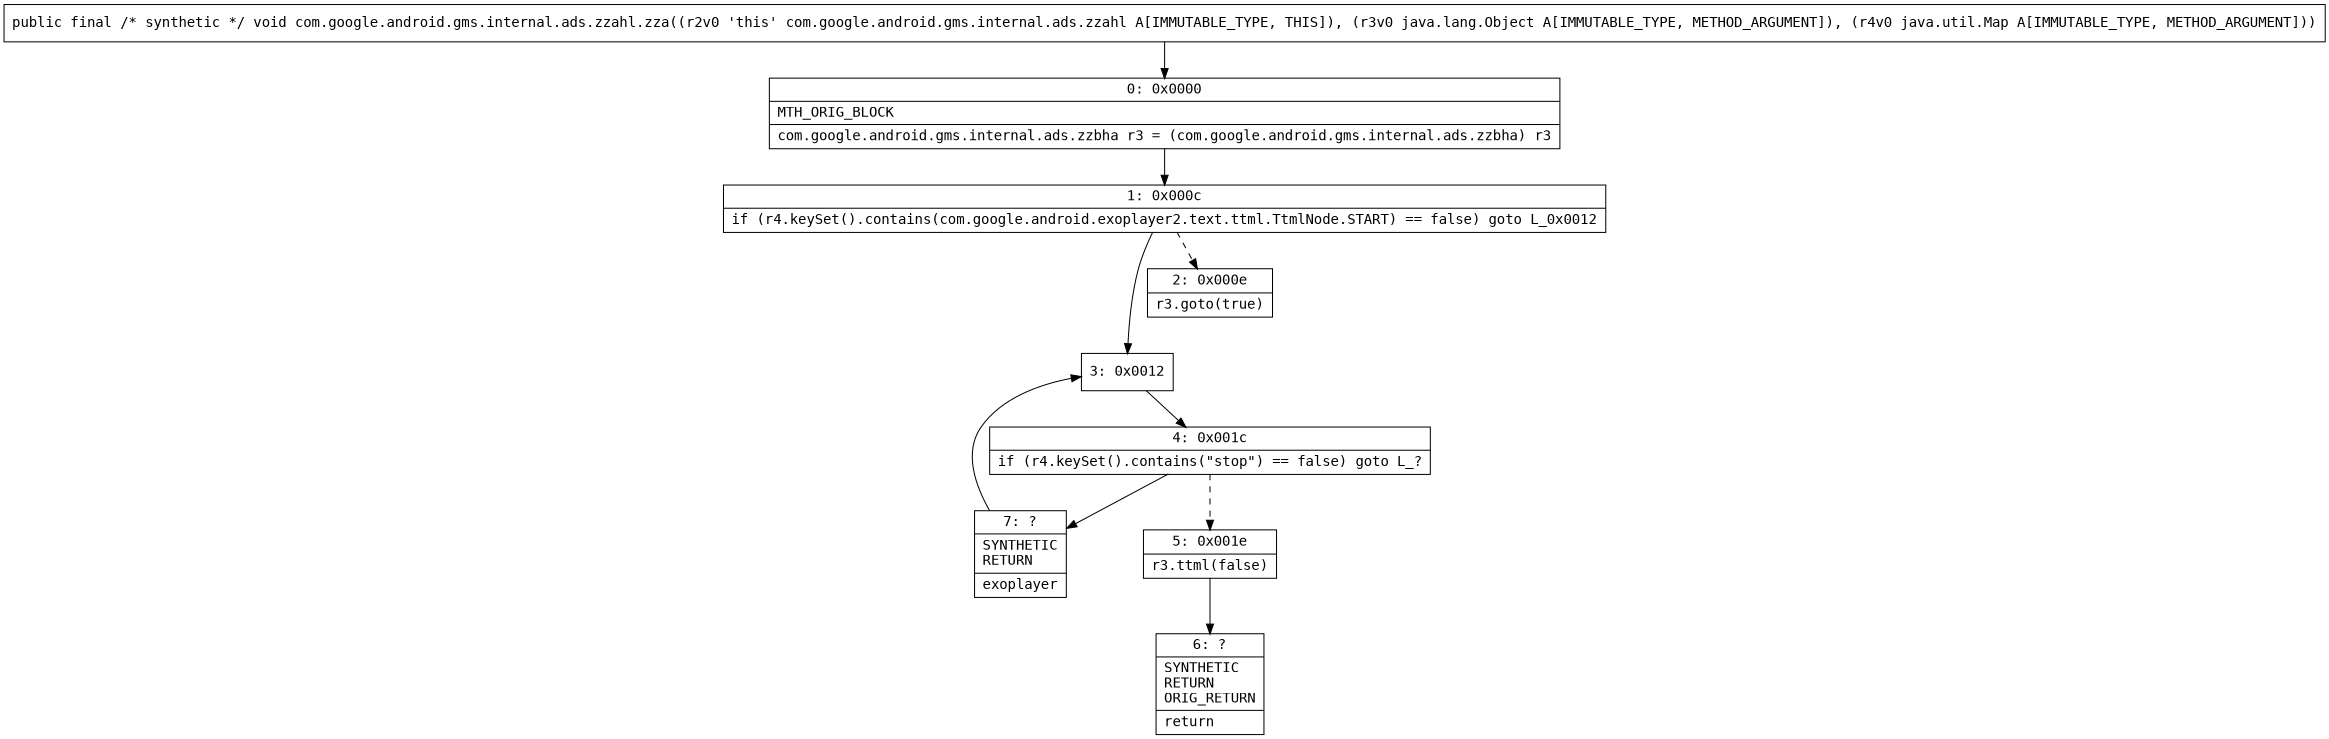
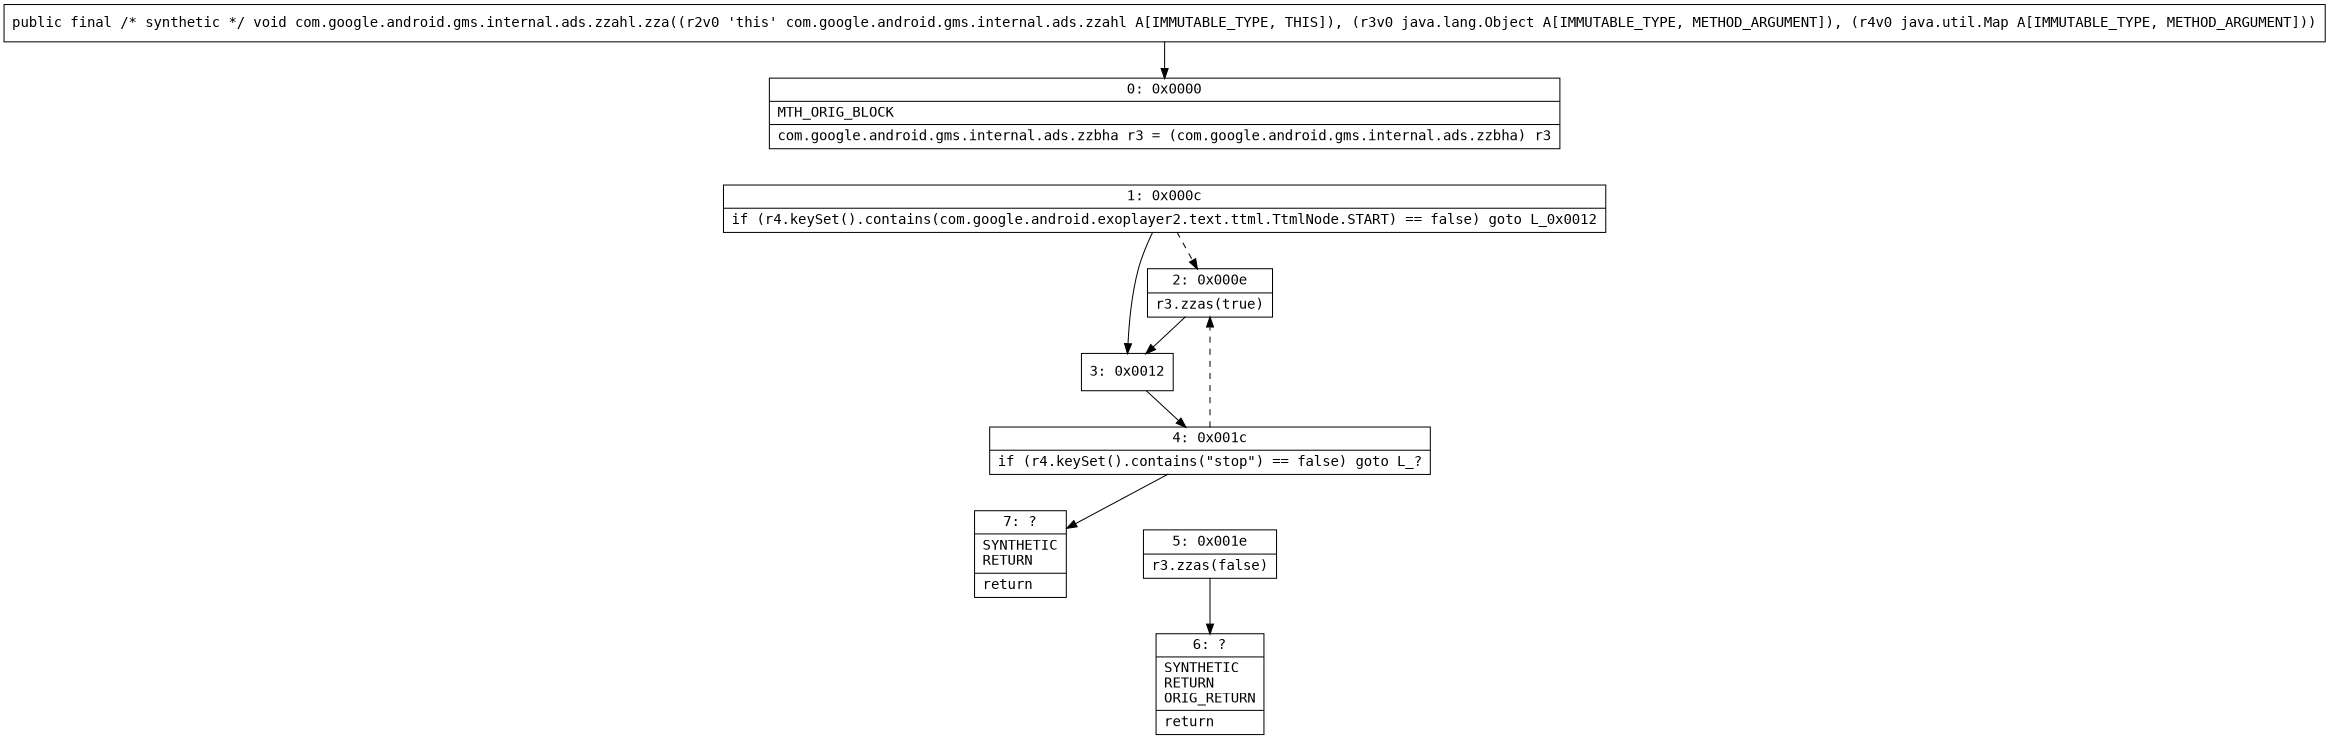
(1165, 162) -> none
(1210, 305) -> (1210, 305)
(986, 421) -> (1169, 332)
(1210, 497) -> (1210, 377)
(1210, 566) -> (1210, 566)
(1020, 585) -> (1008, 585)
